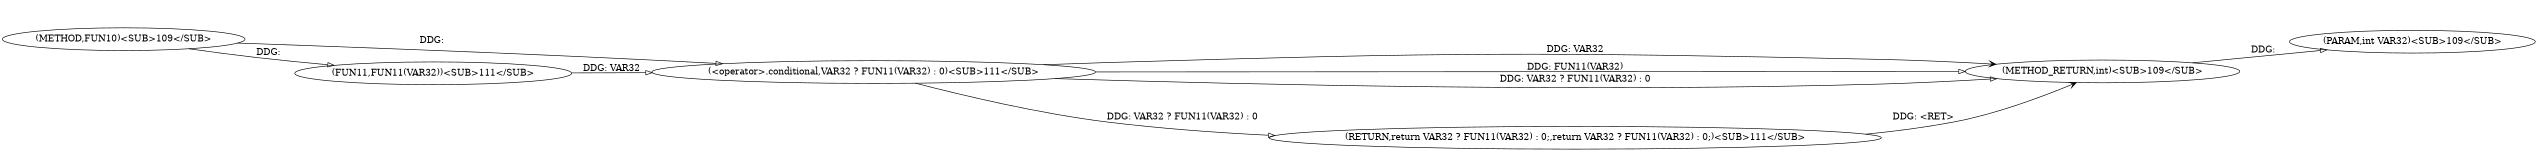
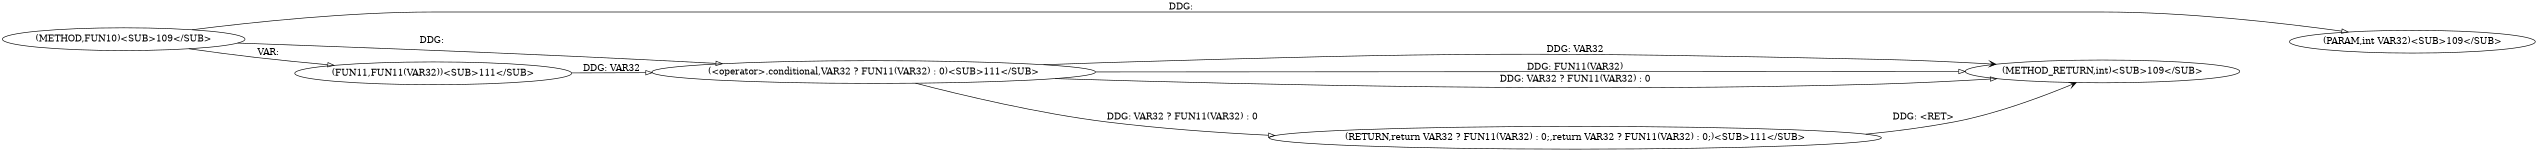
(270, 53) -> (270, 53)
(2256, 57) -> (1267, 12)
